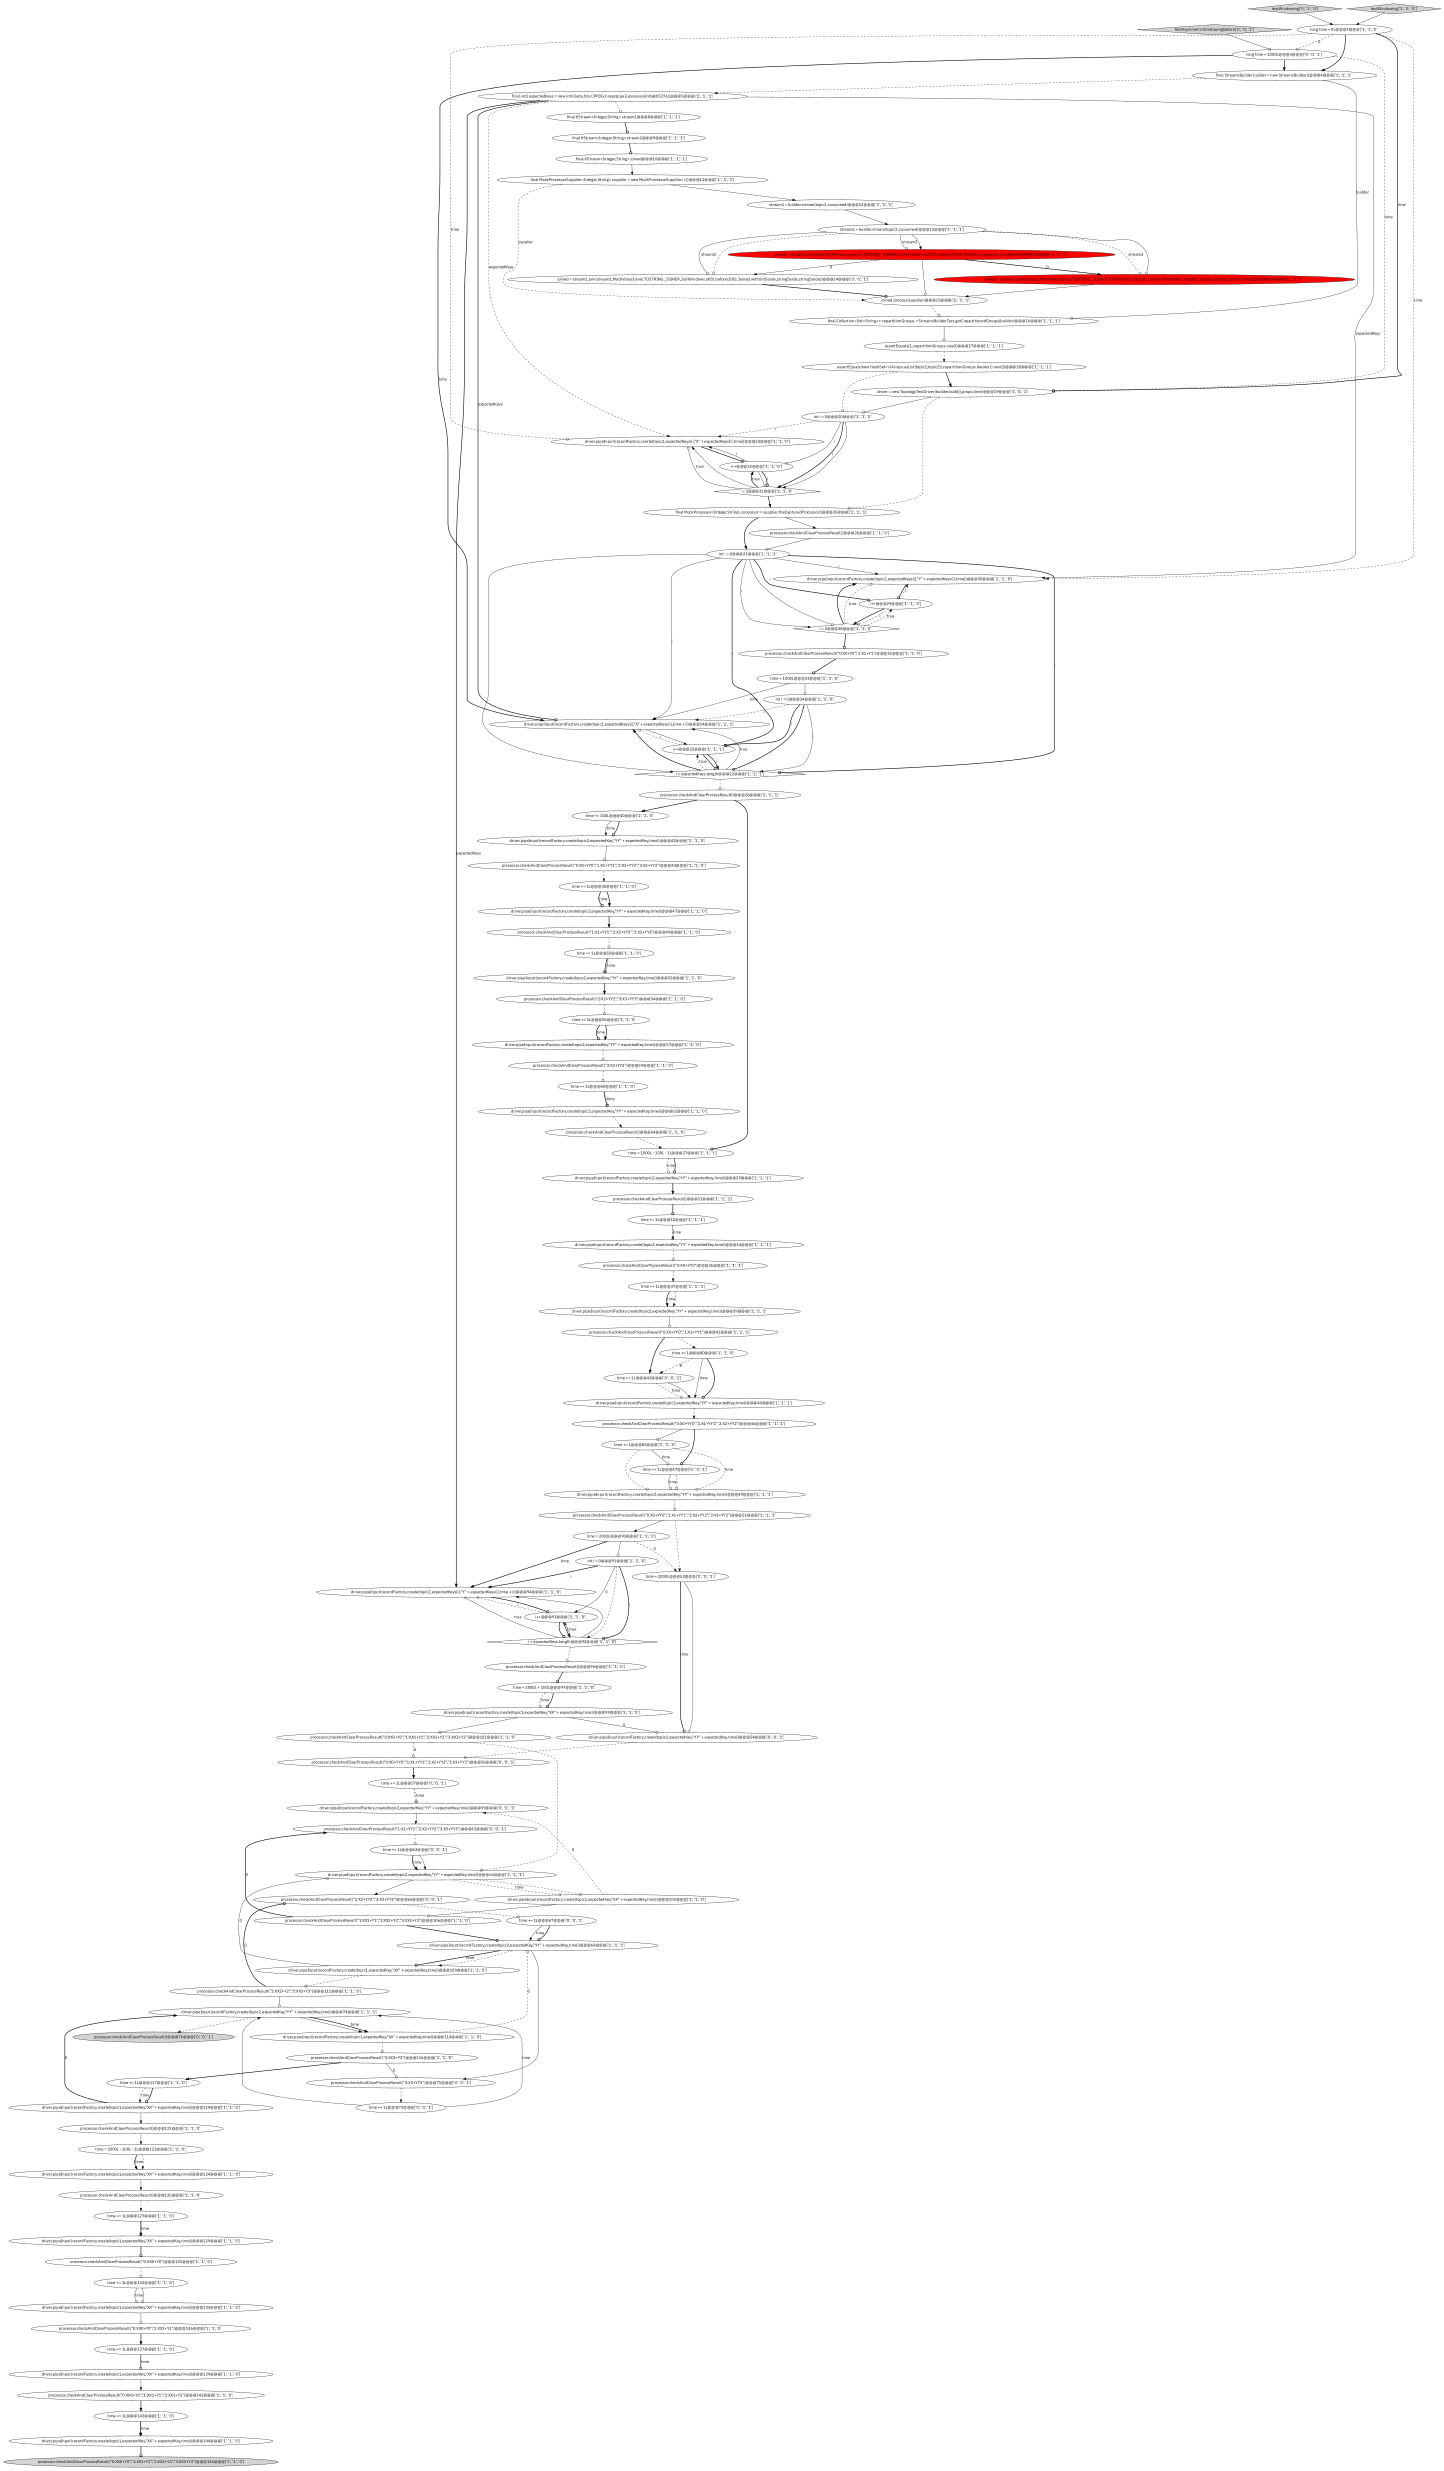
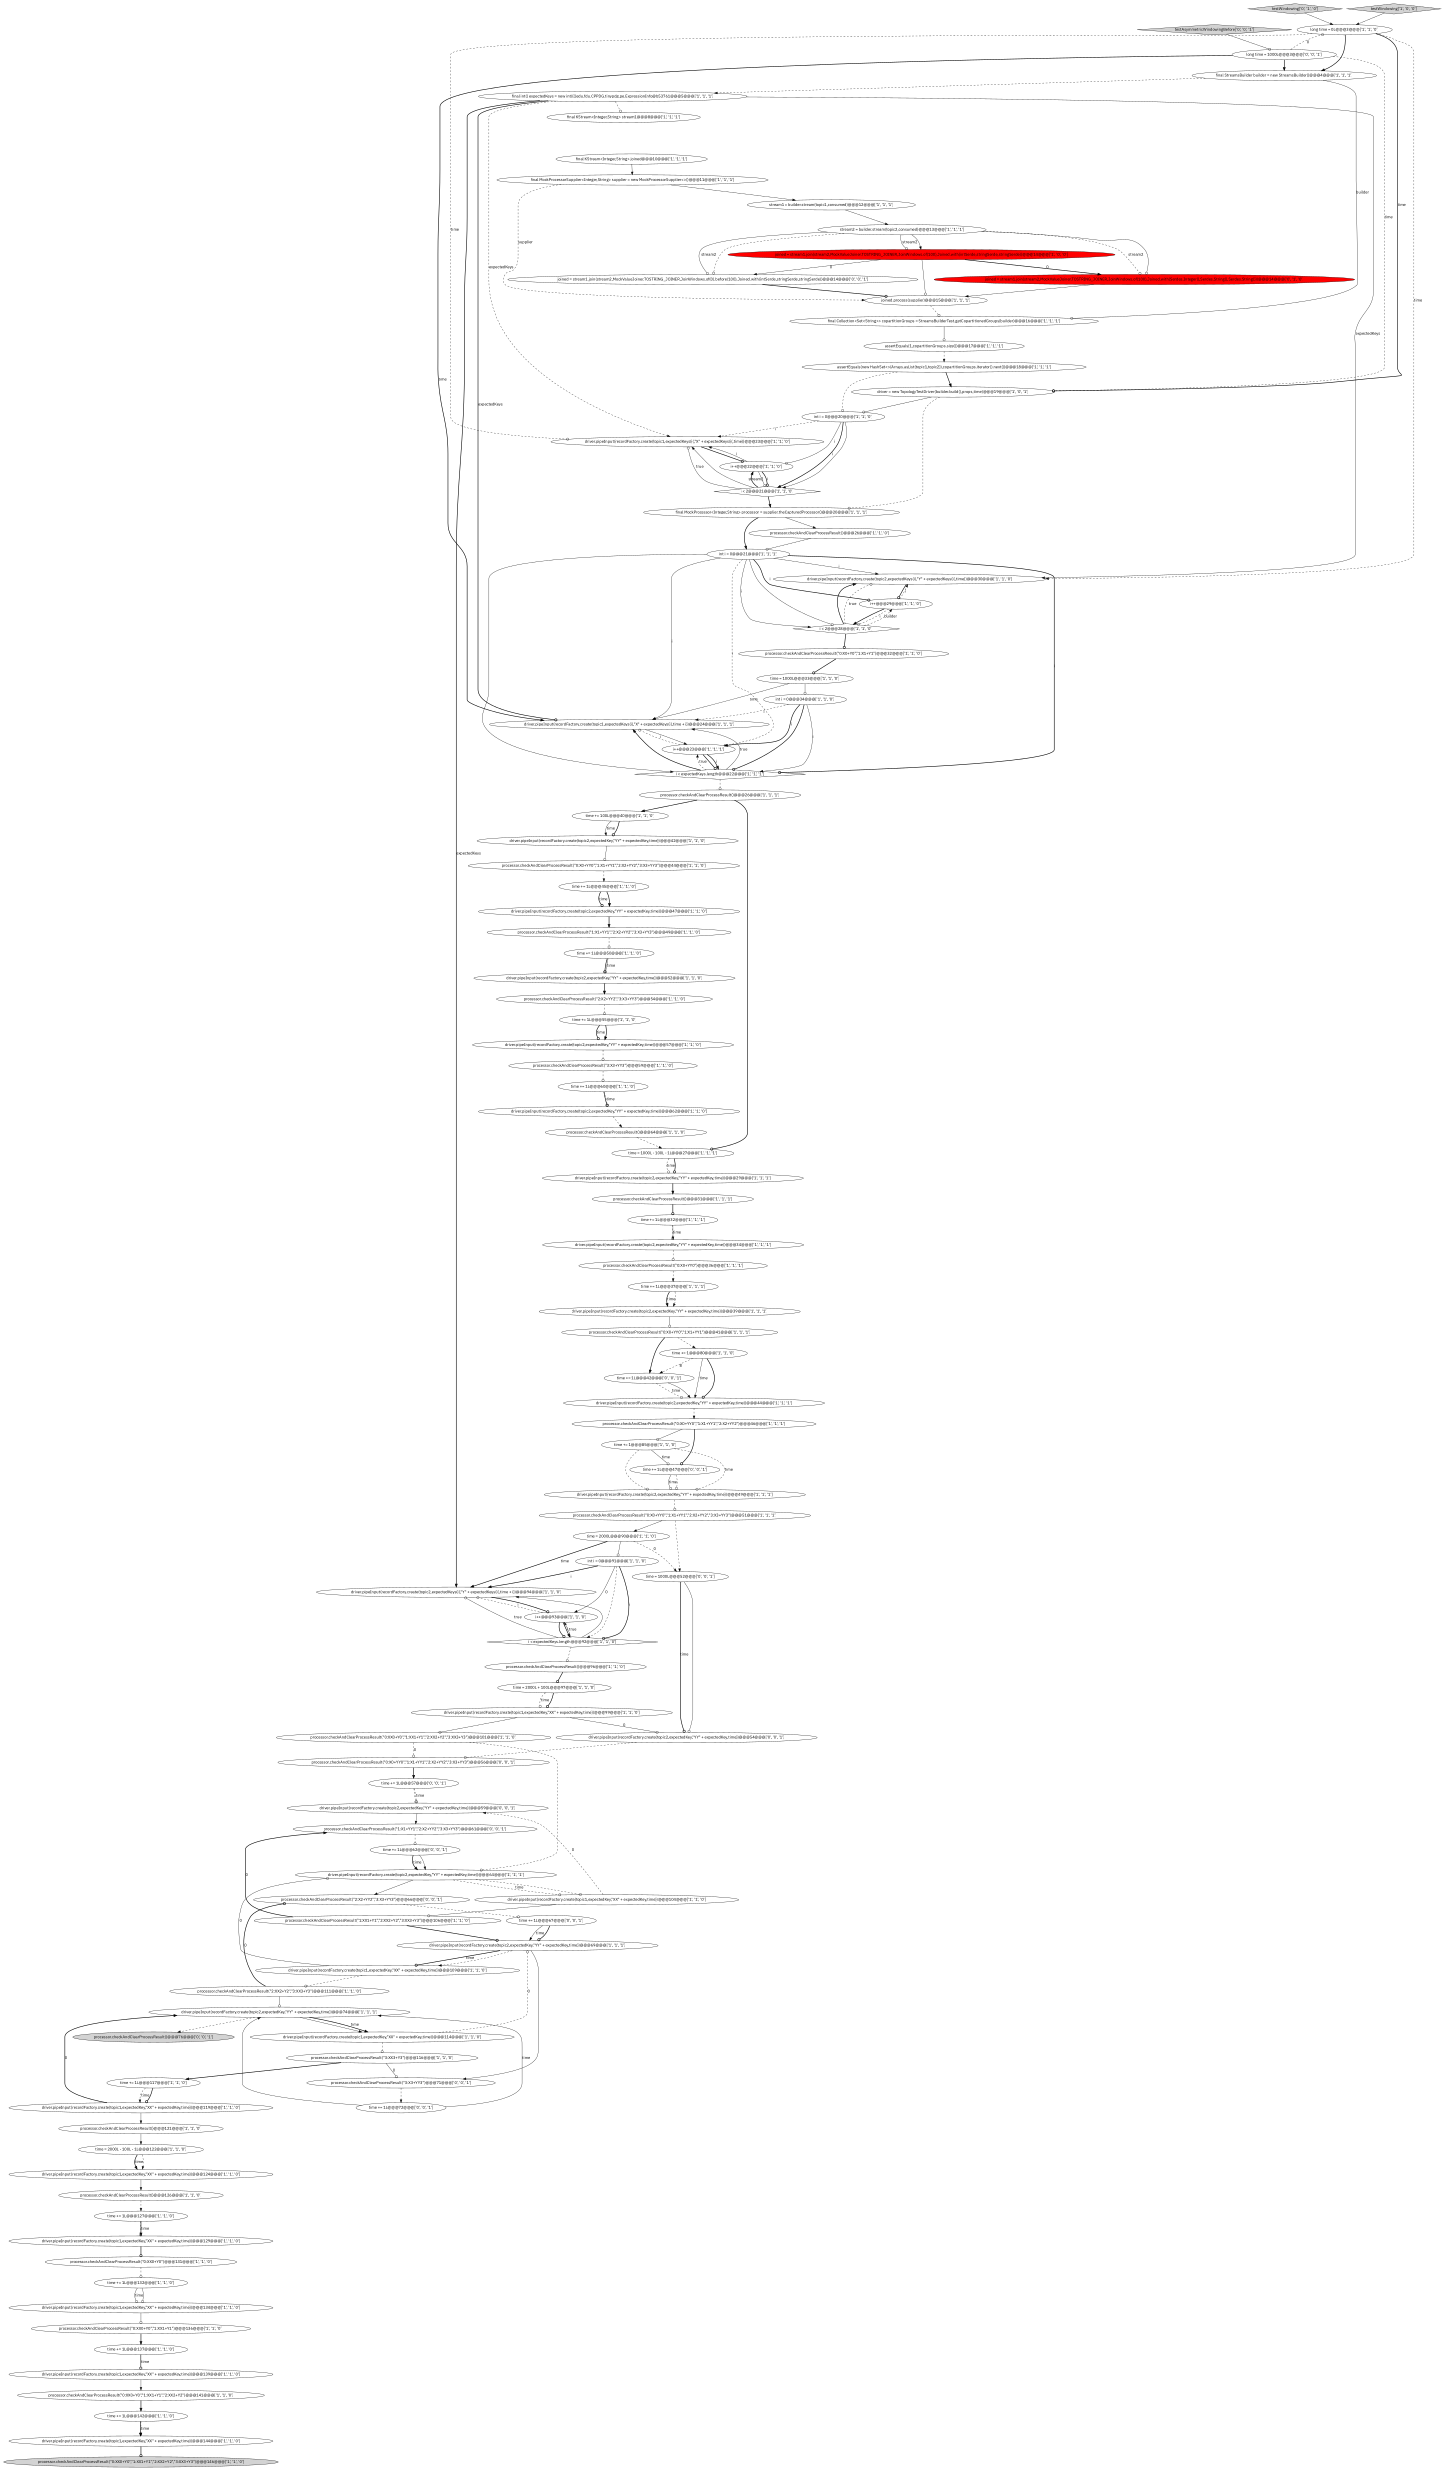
(1316, 42) -> (1305, 41)
(629, 138) -> none
(756, 479) -> (756, 479)
(891, 616) -> (891, 616)
(732, 677) -> (732, 677)
(774, 742) -> (774, 742)
